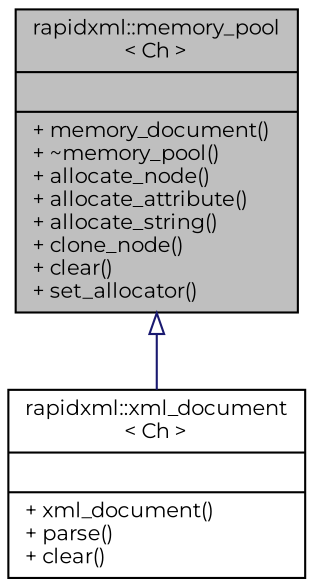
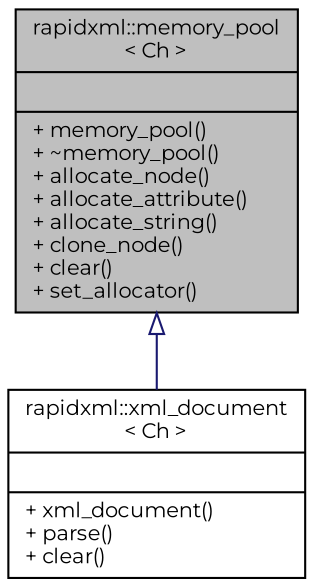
(152, 131) -> (120, 131)
